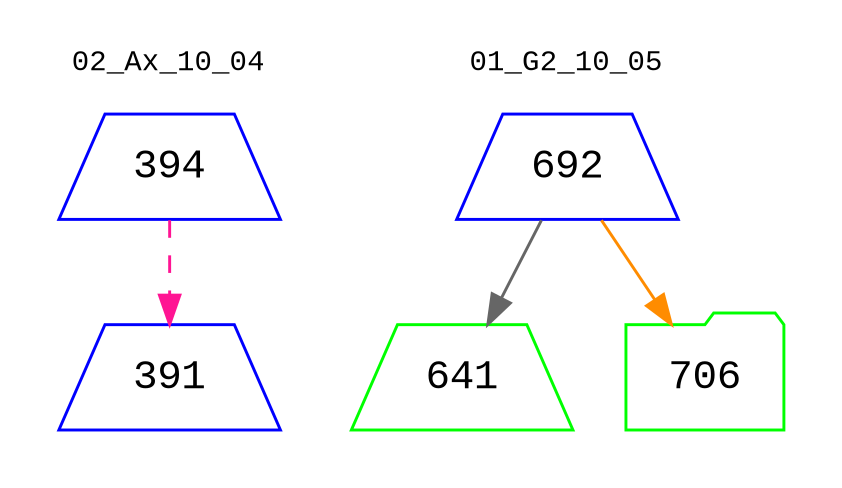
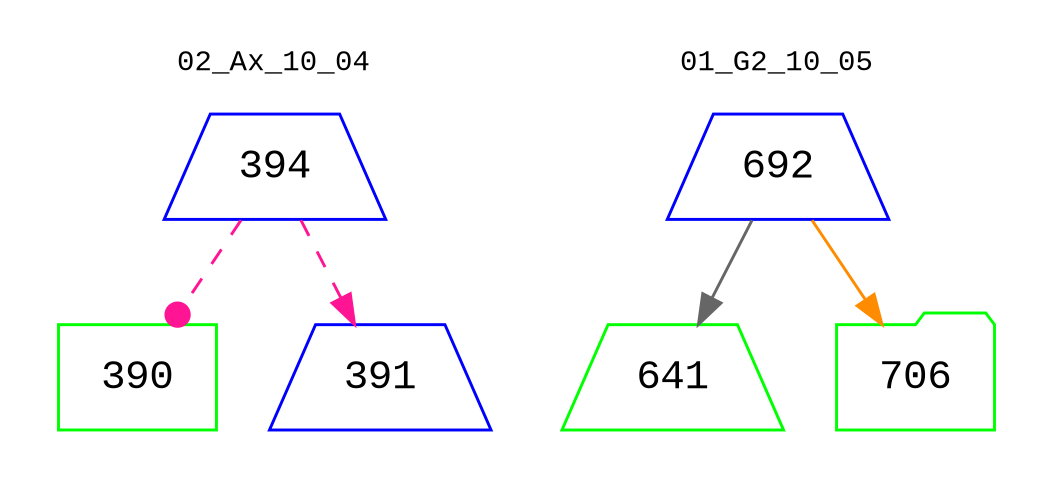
none -> (137, 377)
